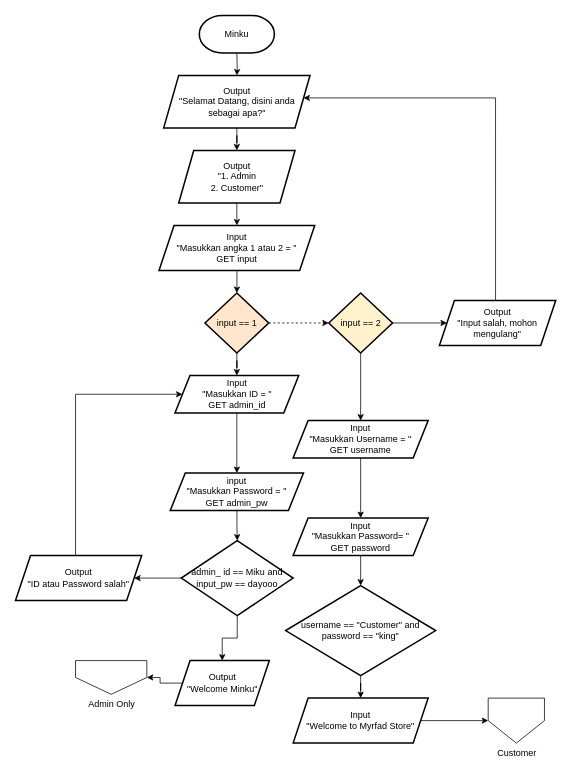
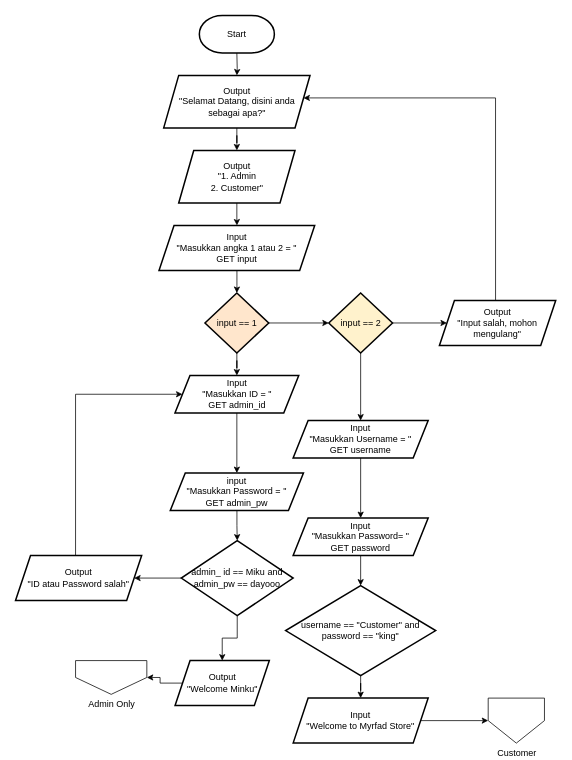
(237, 34) -> (237, 34)
(297, 323) -> (297, 323)
(237, 578) -> (237, 578)
